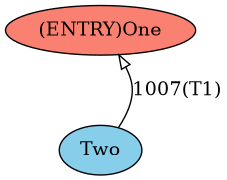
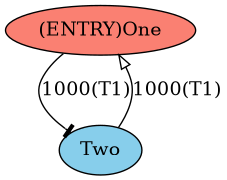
(177, 90) -> (177, 90)
none -> (39, 92)
